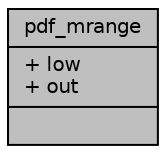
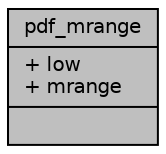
(52, 87) -> (73, 87)
